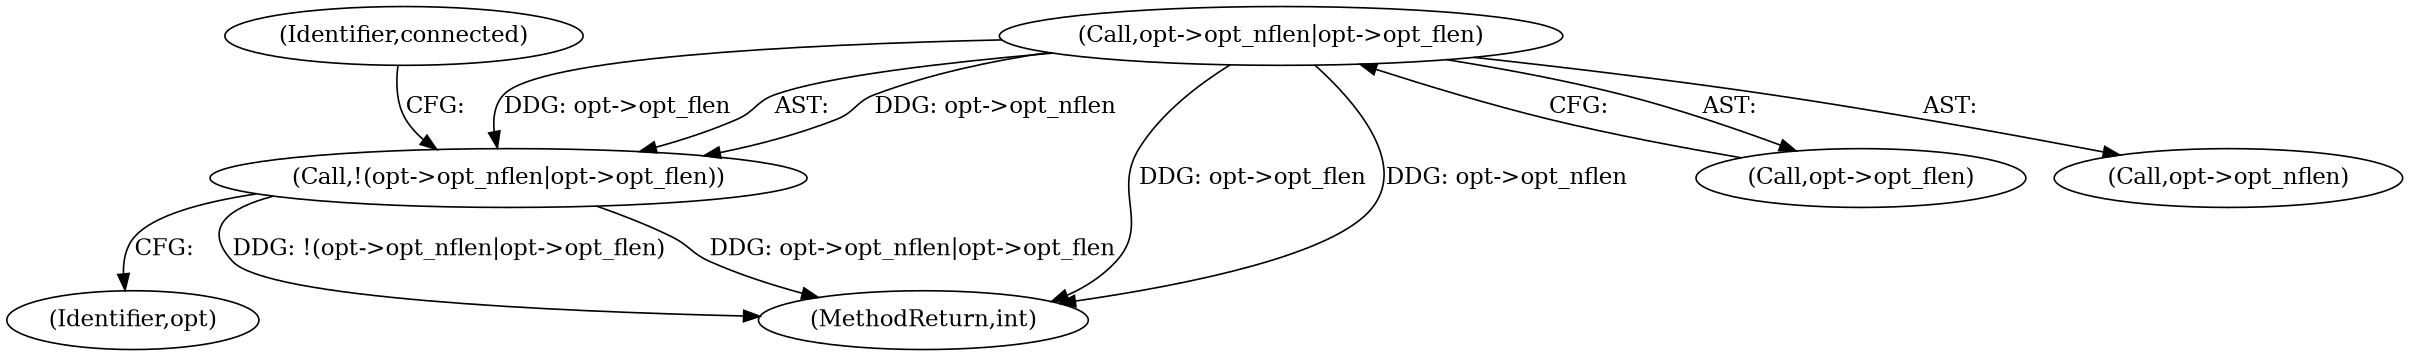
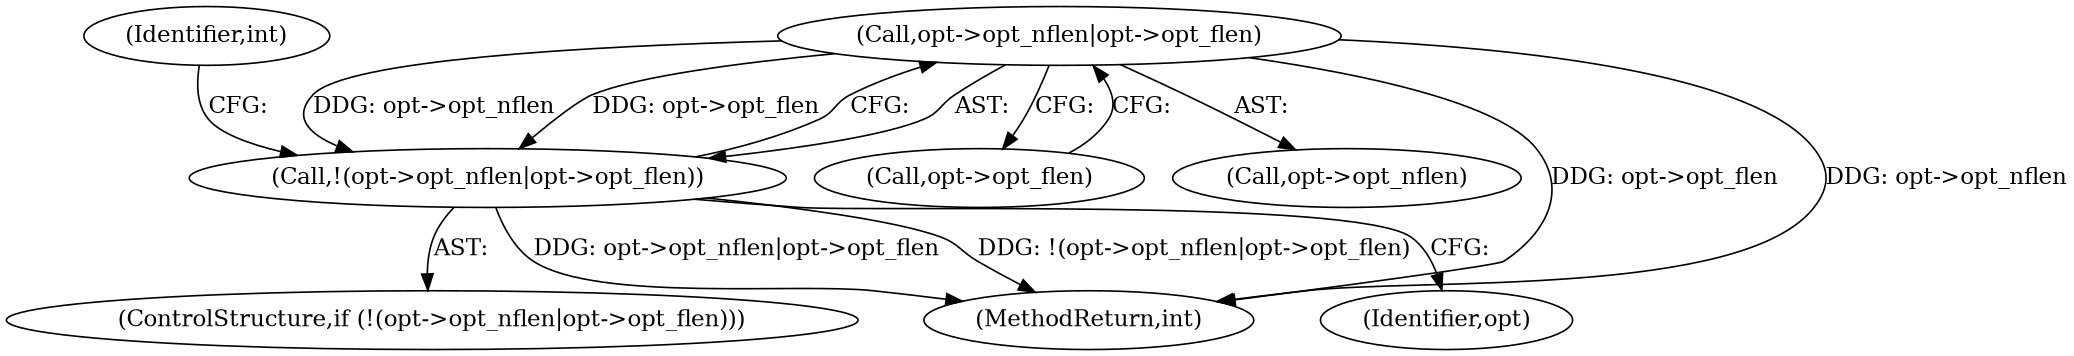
(404, 36) -> (207, 36)
(1733, 107) -> (1068, 107)
none -> (813, 122)
none -> (432, 320)
